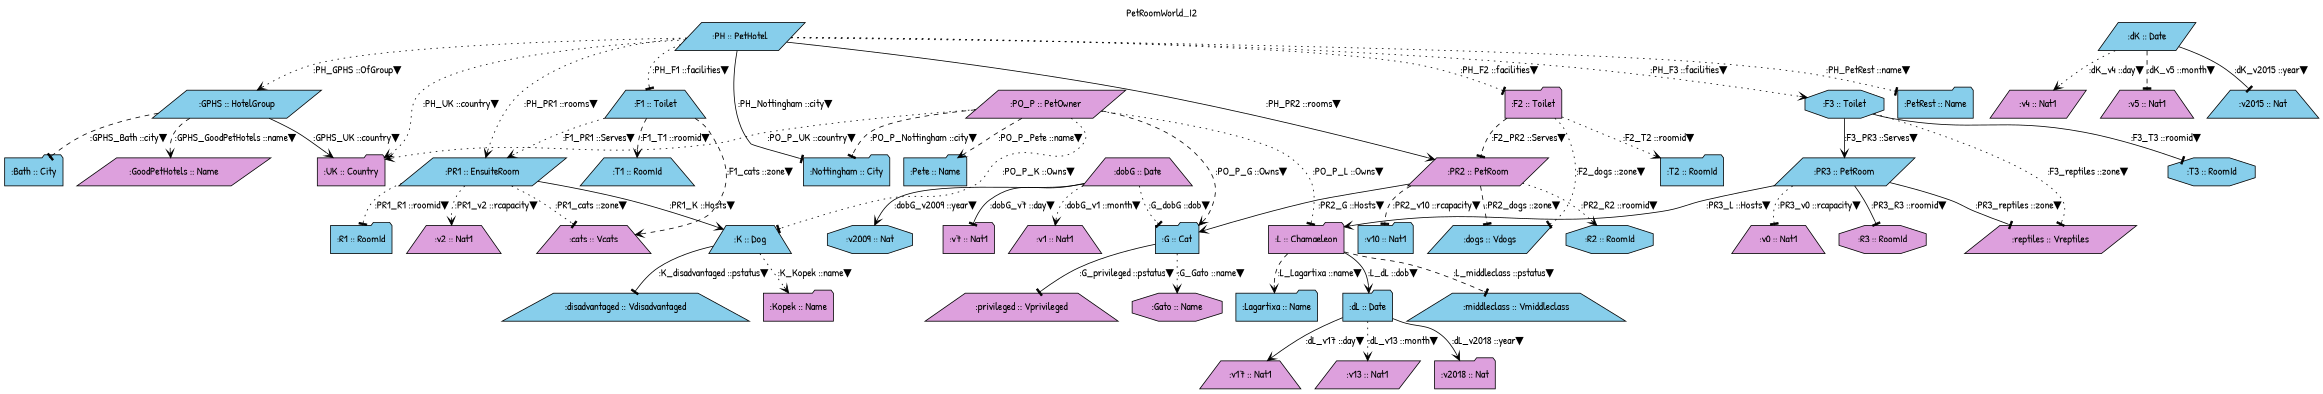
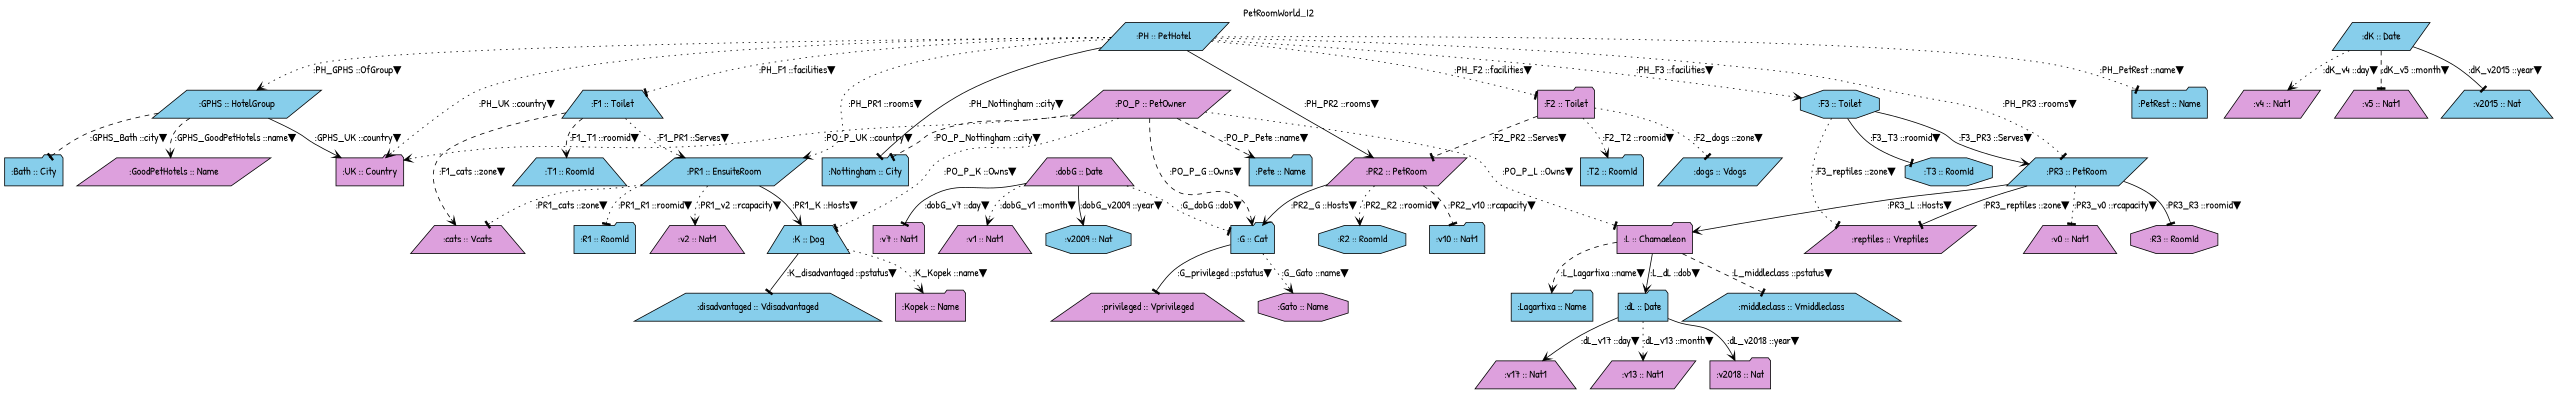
none -> (1646, 58)
(1484, 204) -> none
